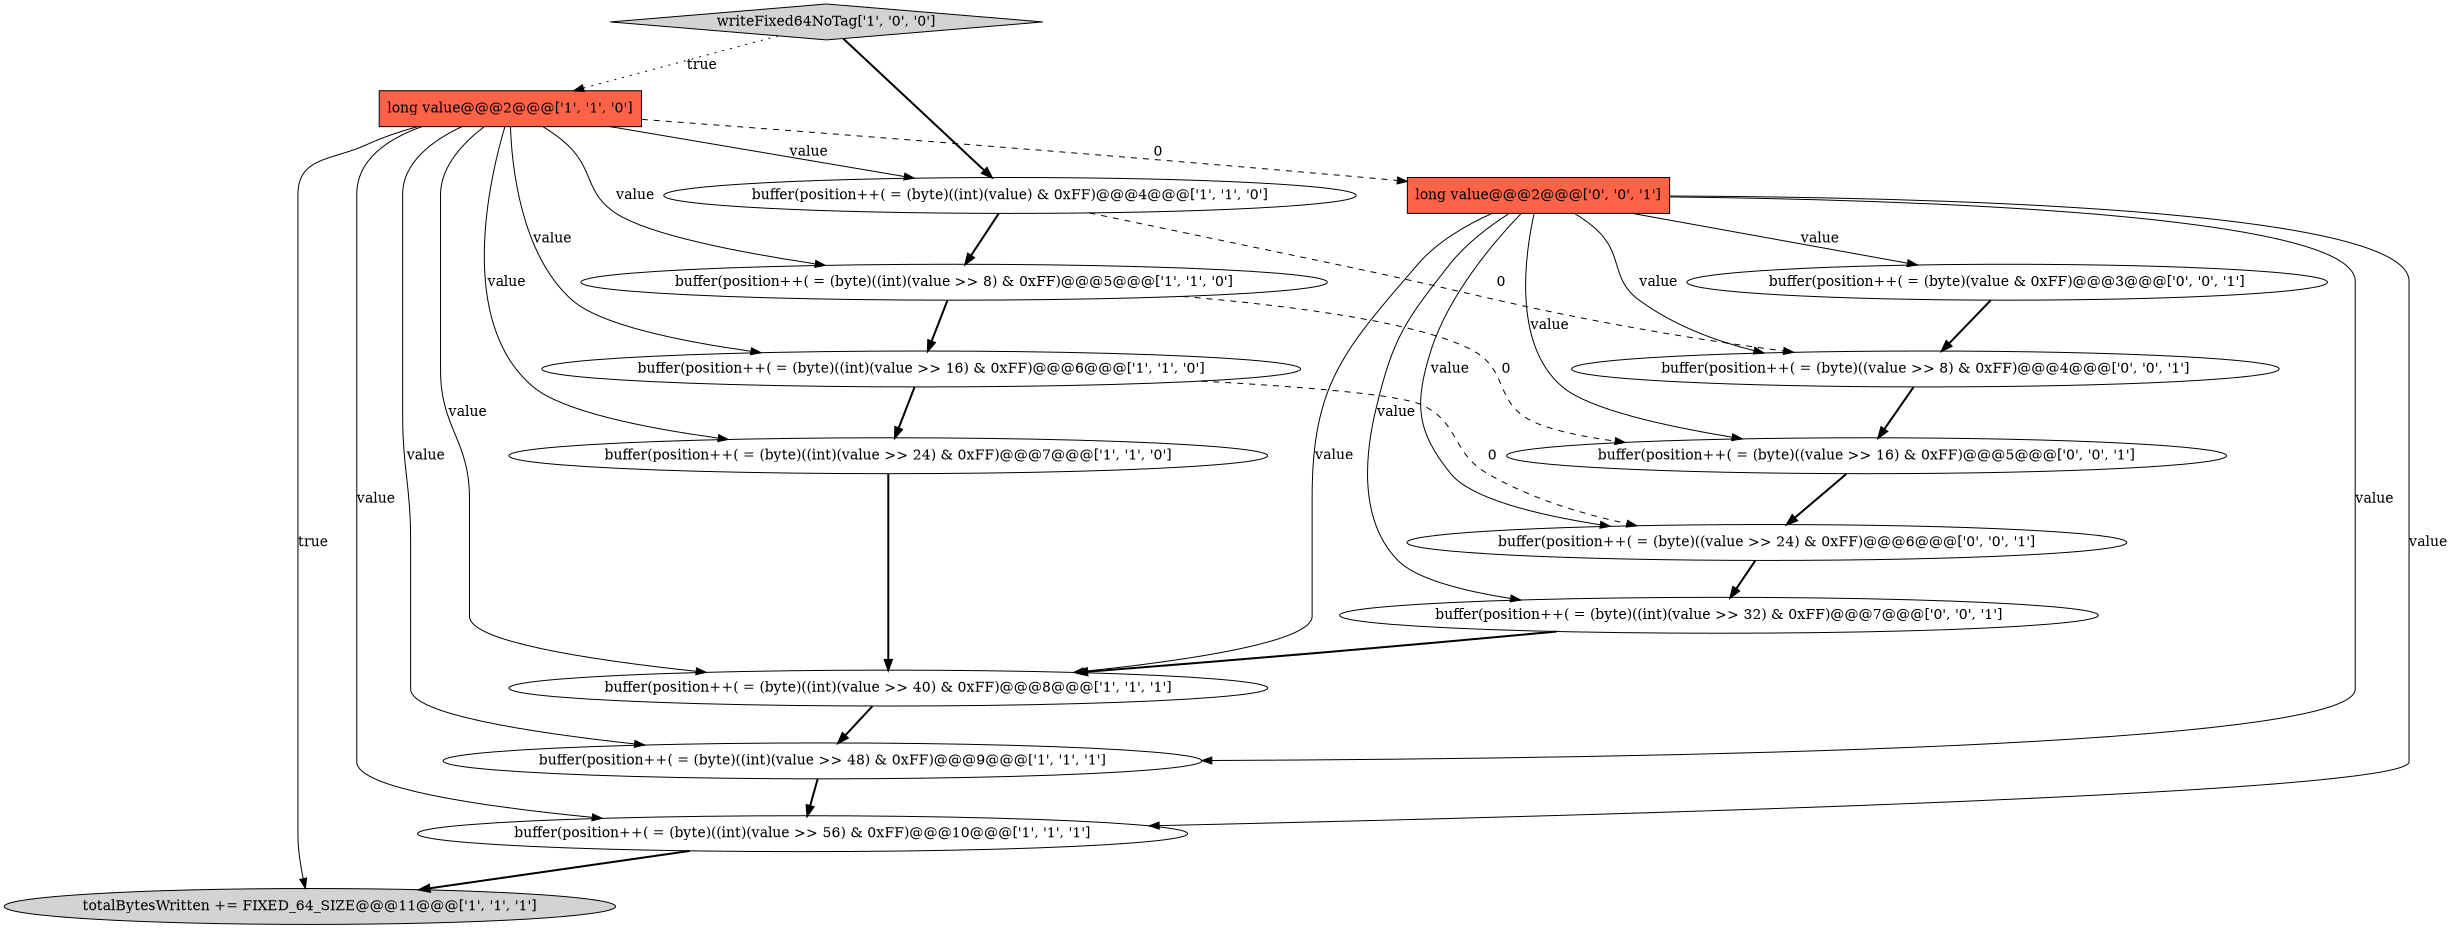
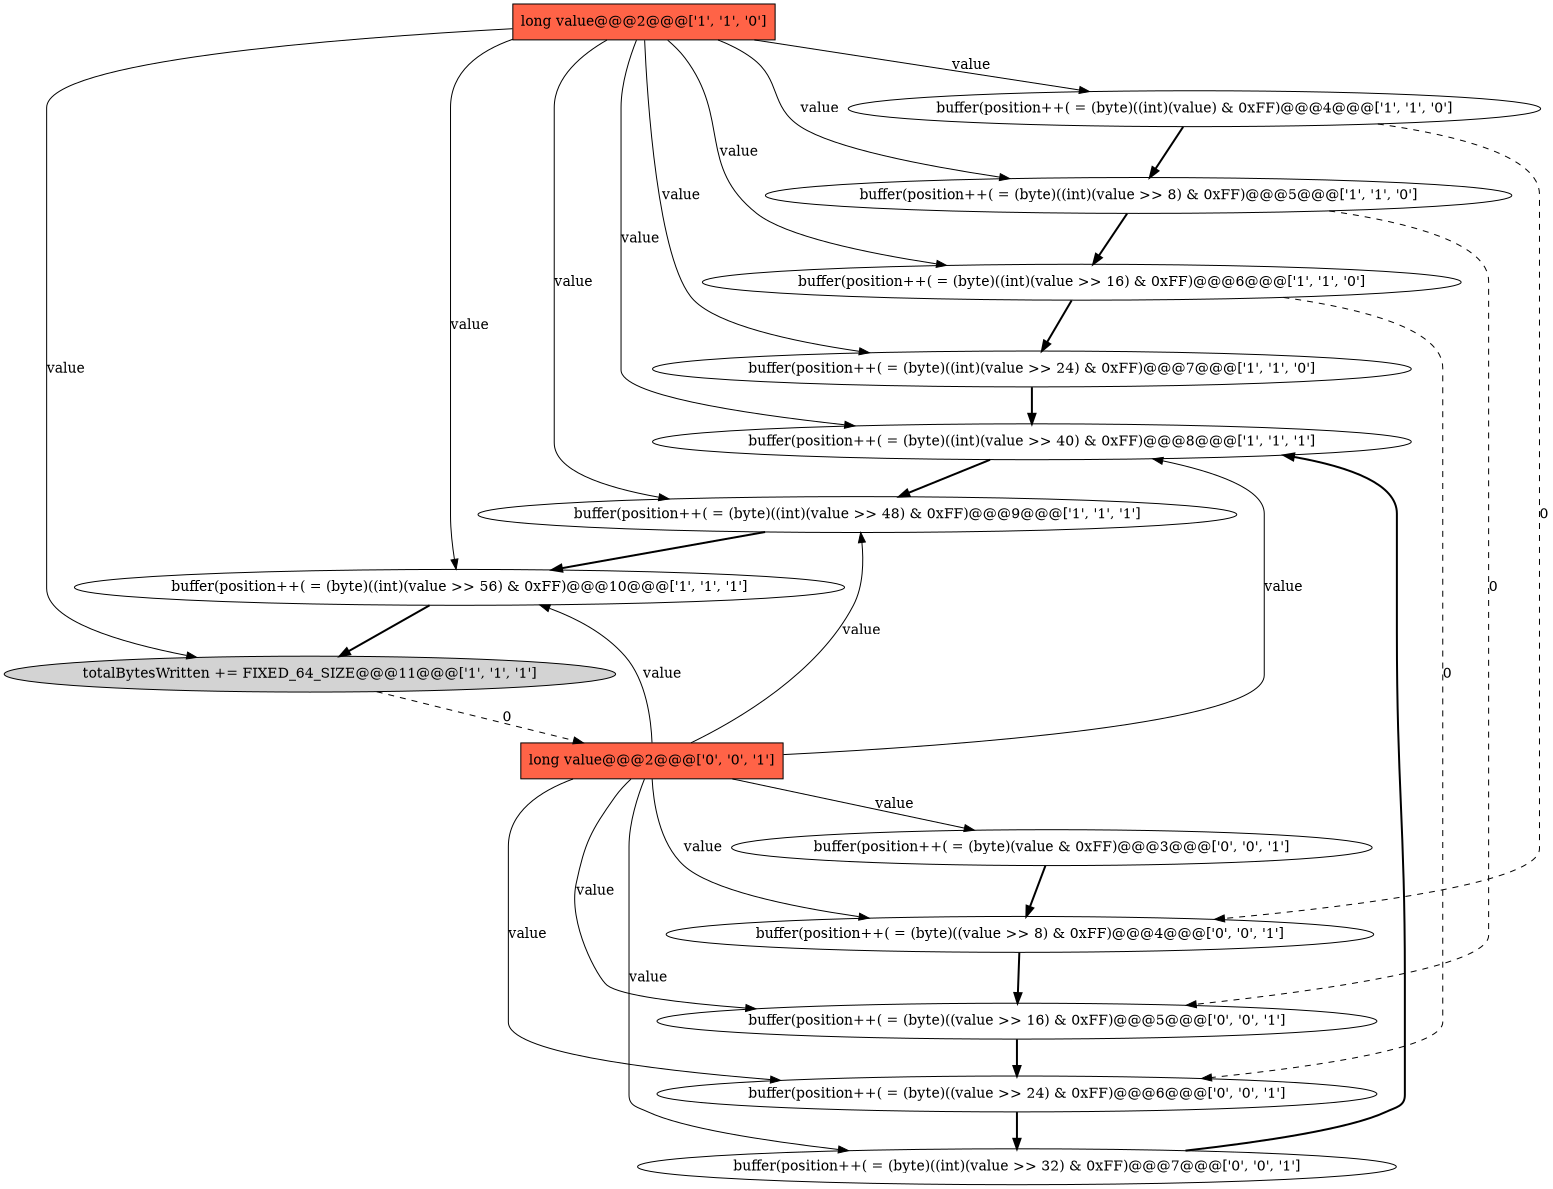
(826, 22) -> none
(1020, 149) -> (475, 716)
(313, 542) -> (66, 369)
